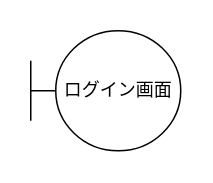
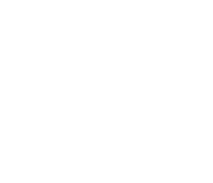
(106, 91) -> none
